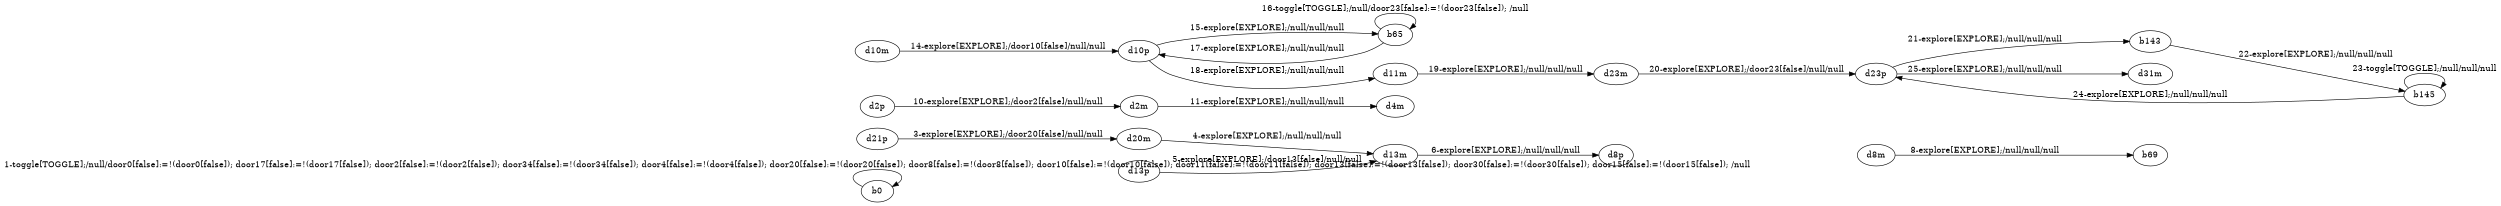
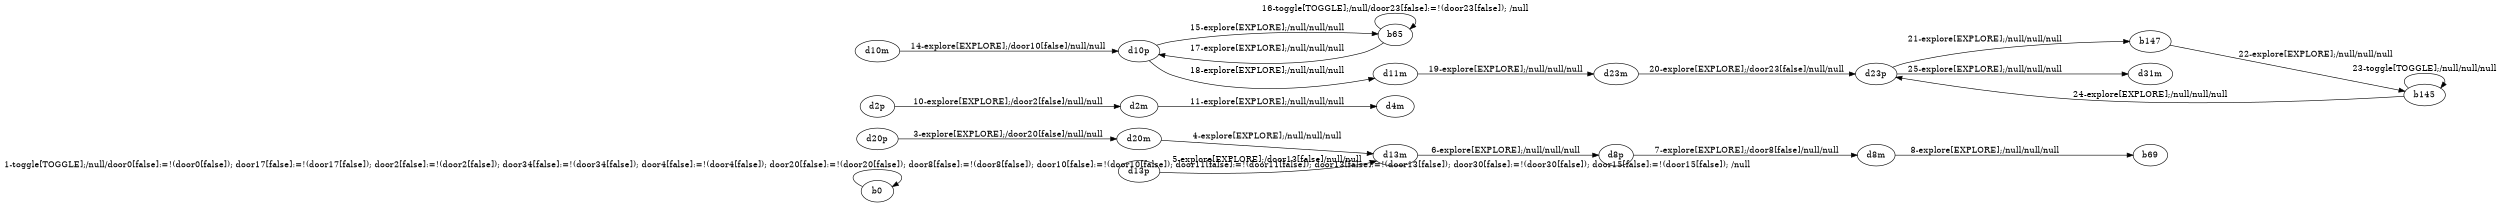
(2150, 41) -> (2150, 41)
(877, 139) -> (877, 139)
none -> (1742, 155)
